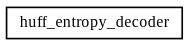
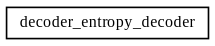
(94, 23) -> (108, 23)
